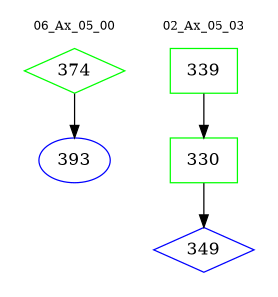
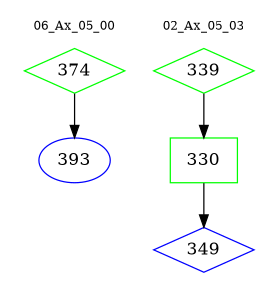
(204, 71) -> (204, 71)
